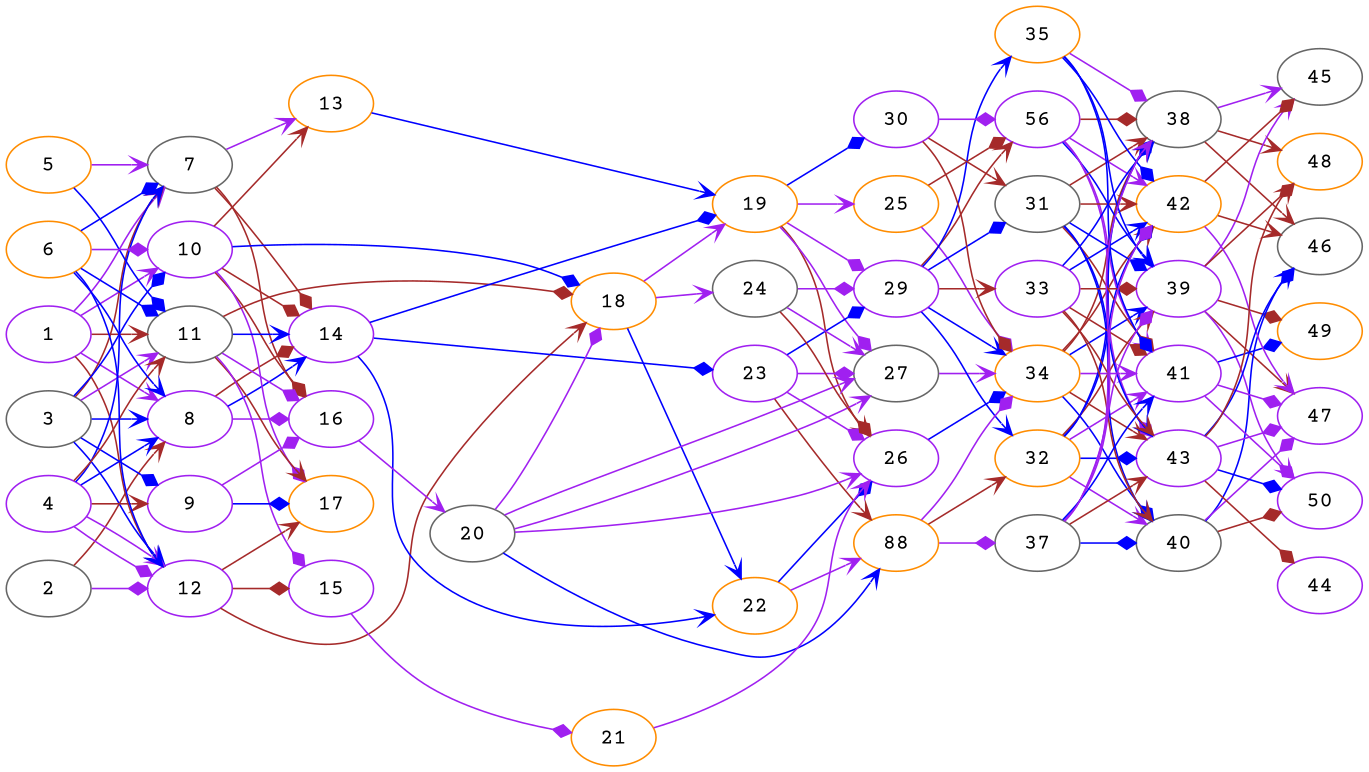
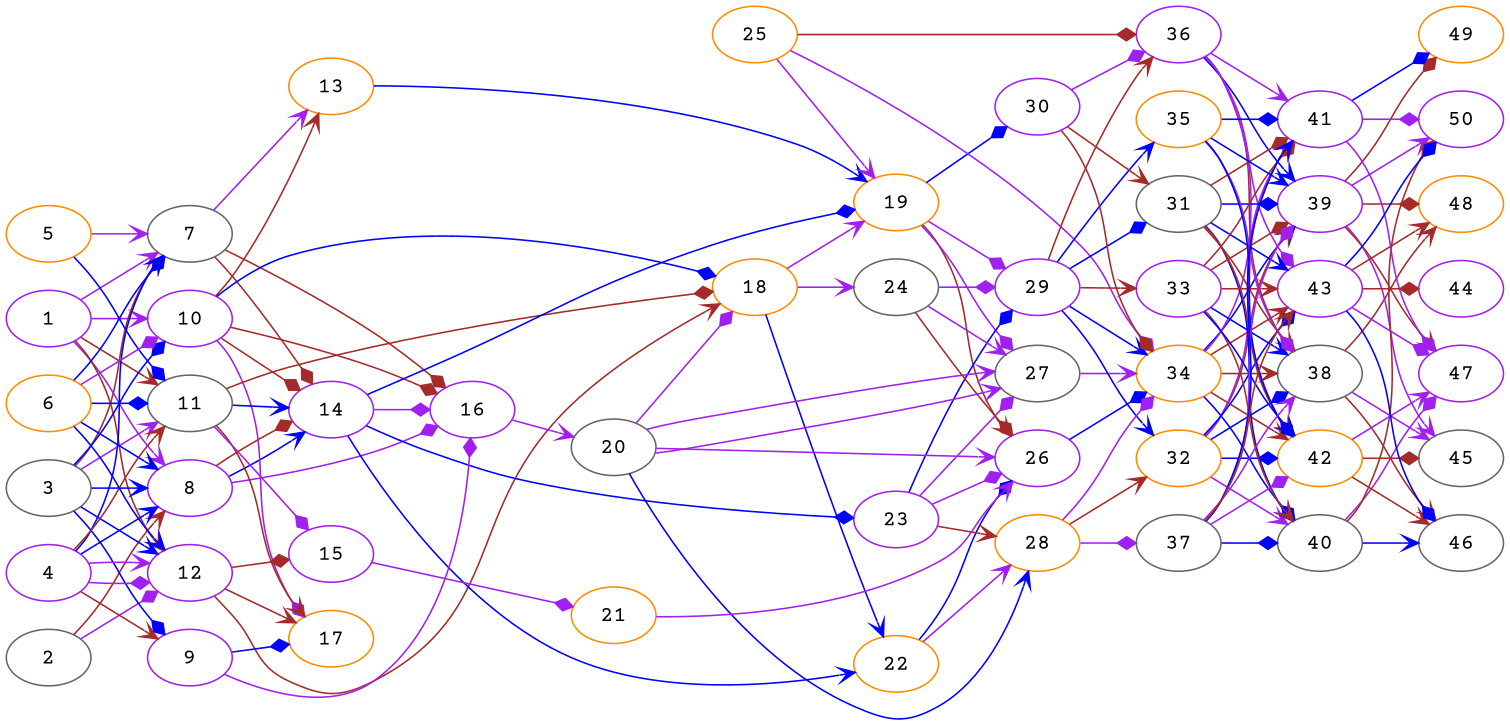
(1037, 119) -> (1179, 35)
(818, 204) -> (821, 112)
(242, 365) -> (393, 410)
(896, 543) -> (1037, 543)
